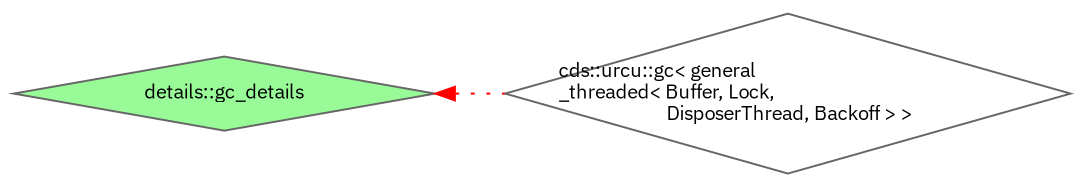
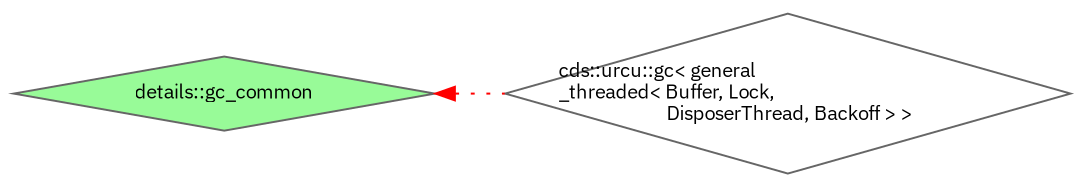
(224, 94) -> (224, 94)
